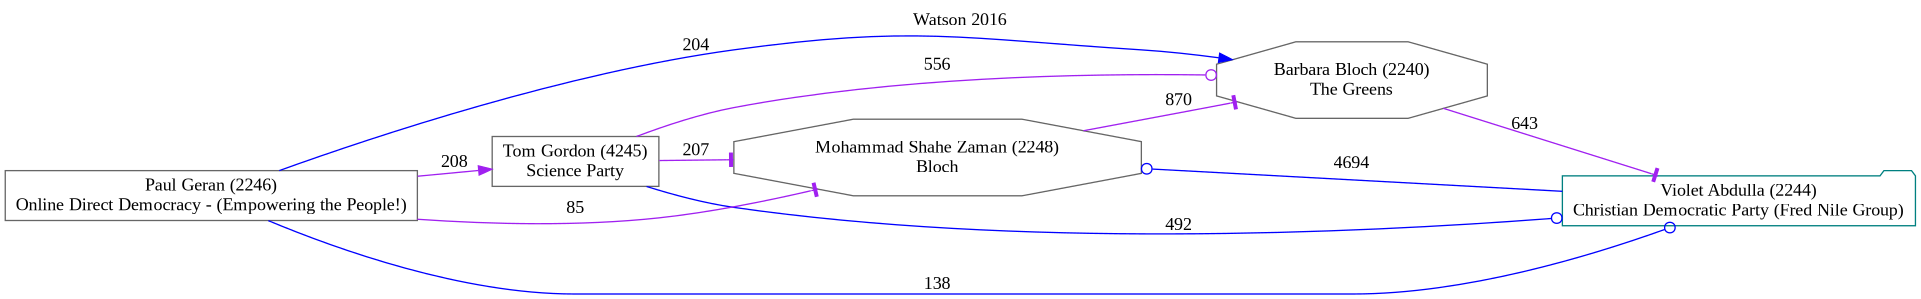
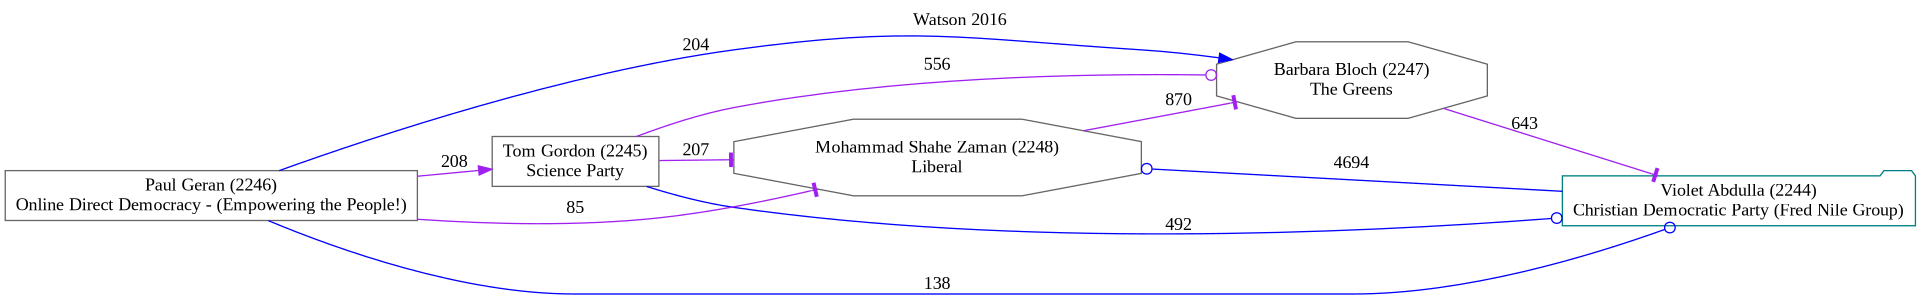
(1352, 80) -> (1352, 80)
(938, 158) -> (938, 158)
(576, 161) -> (576, 161)
